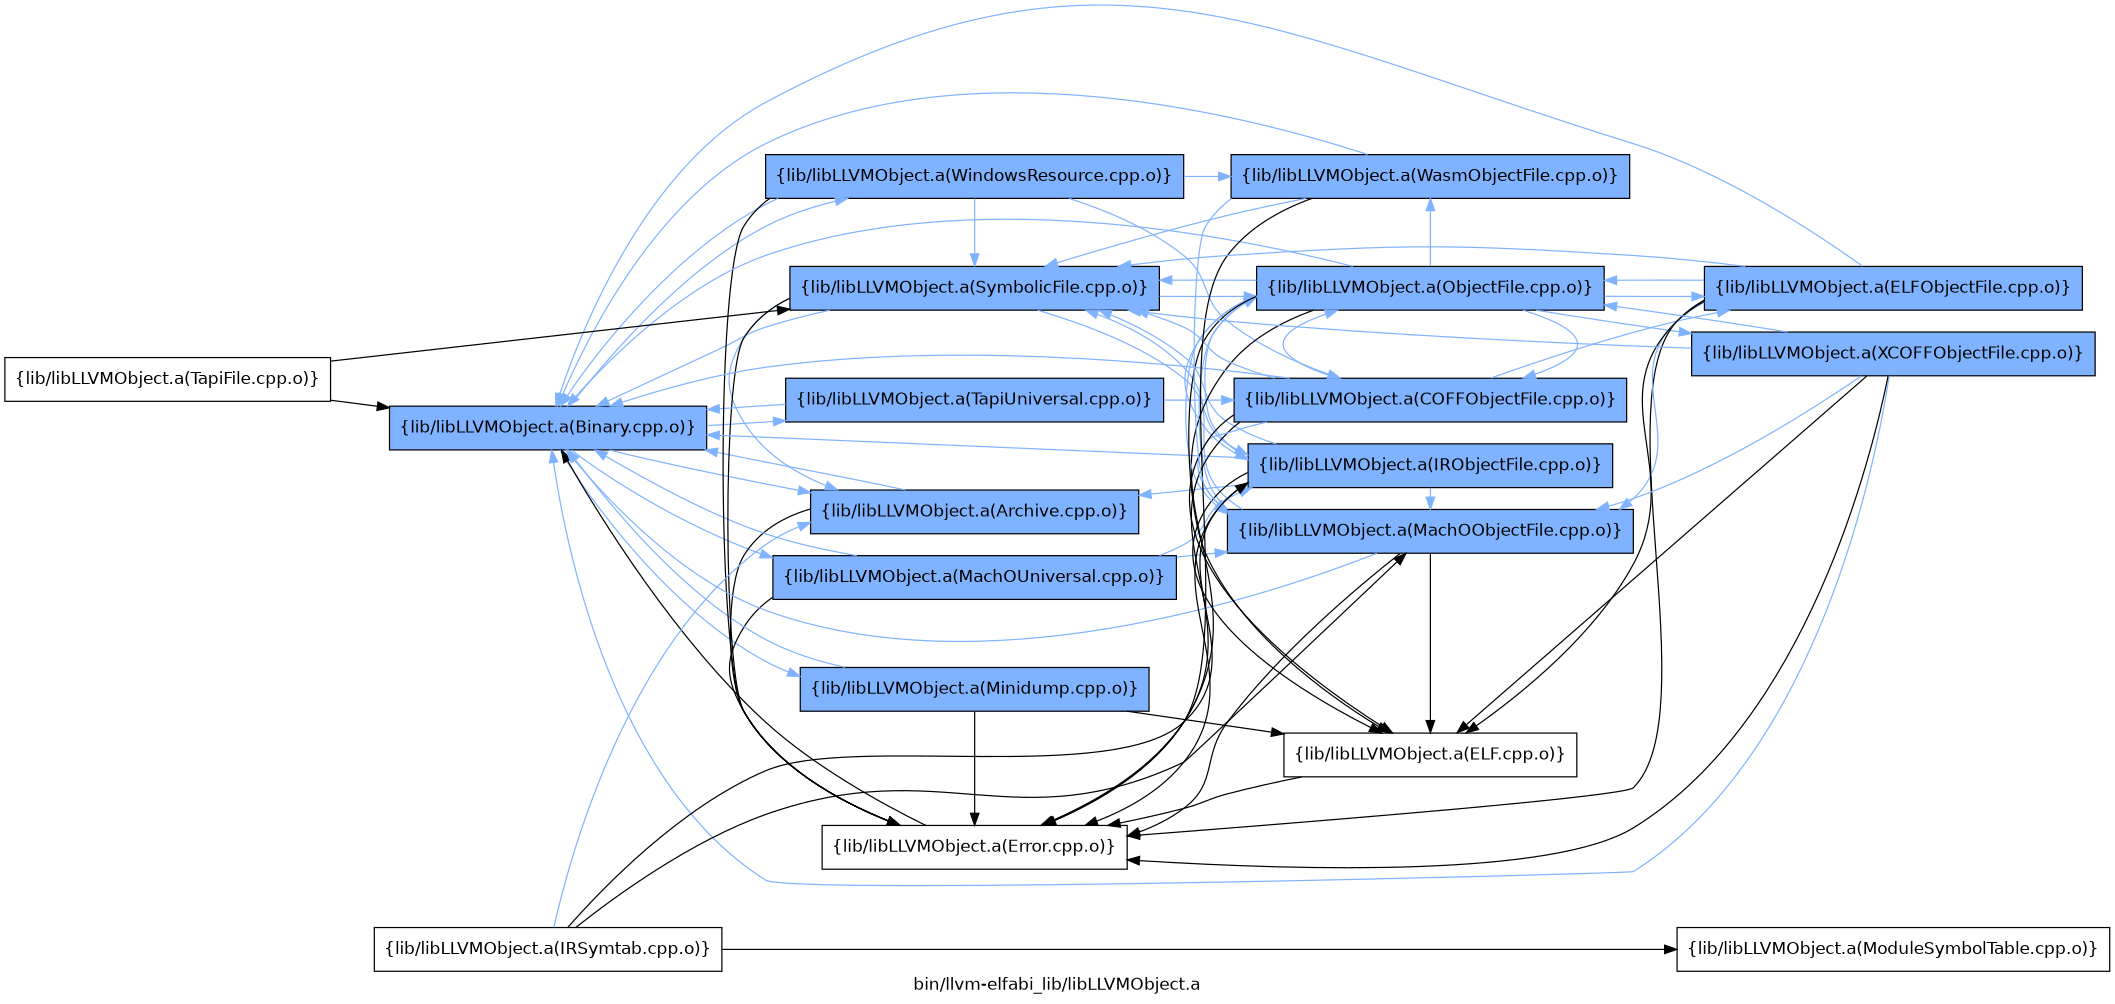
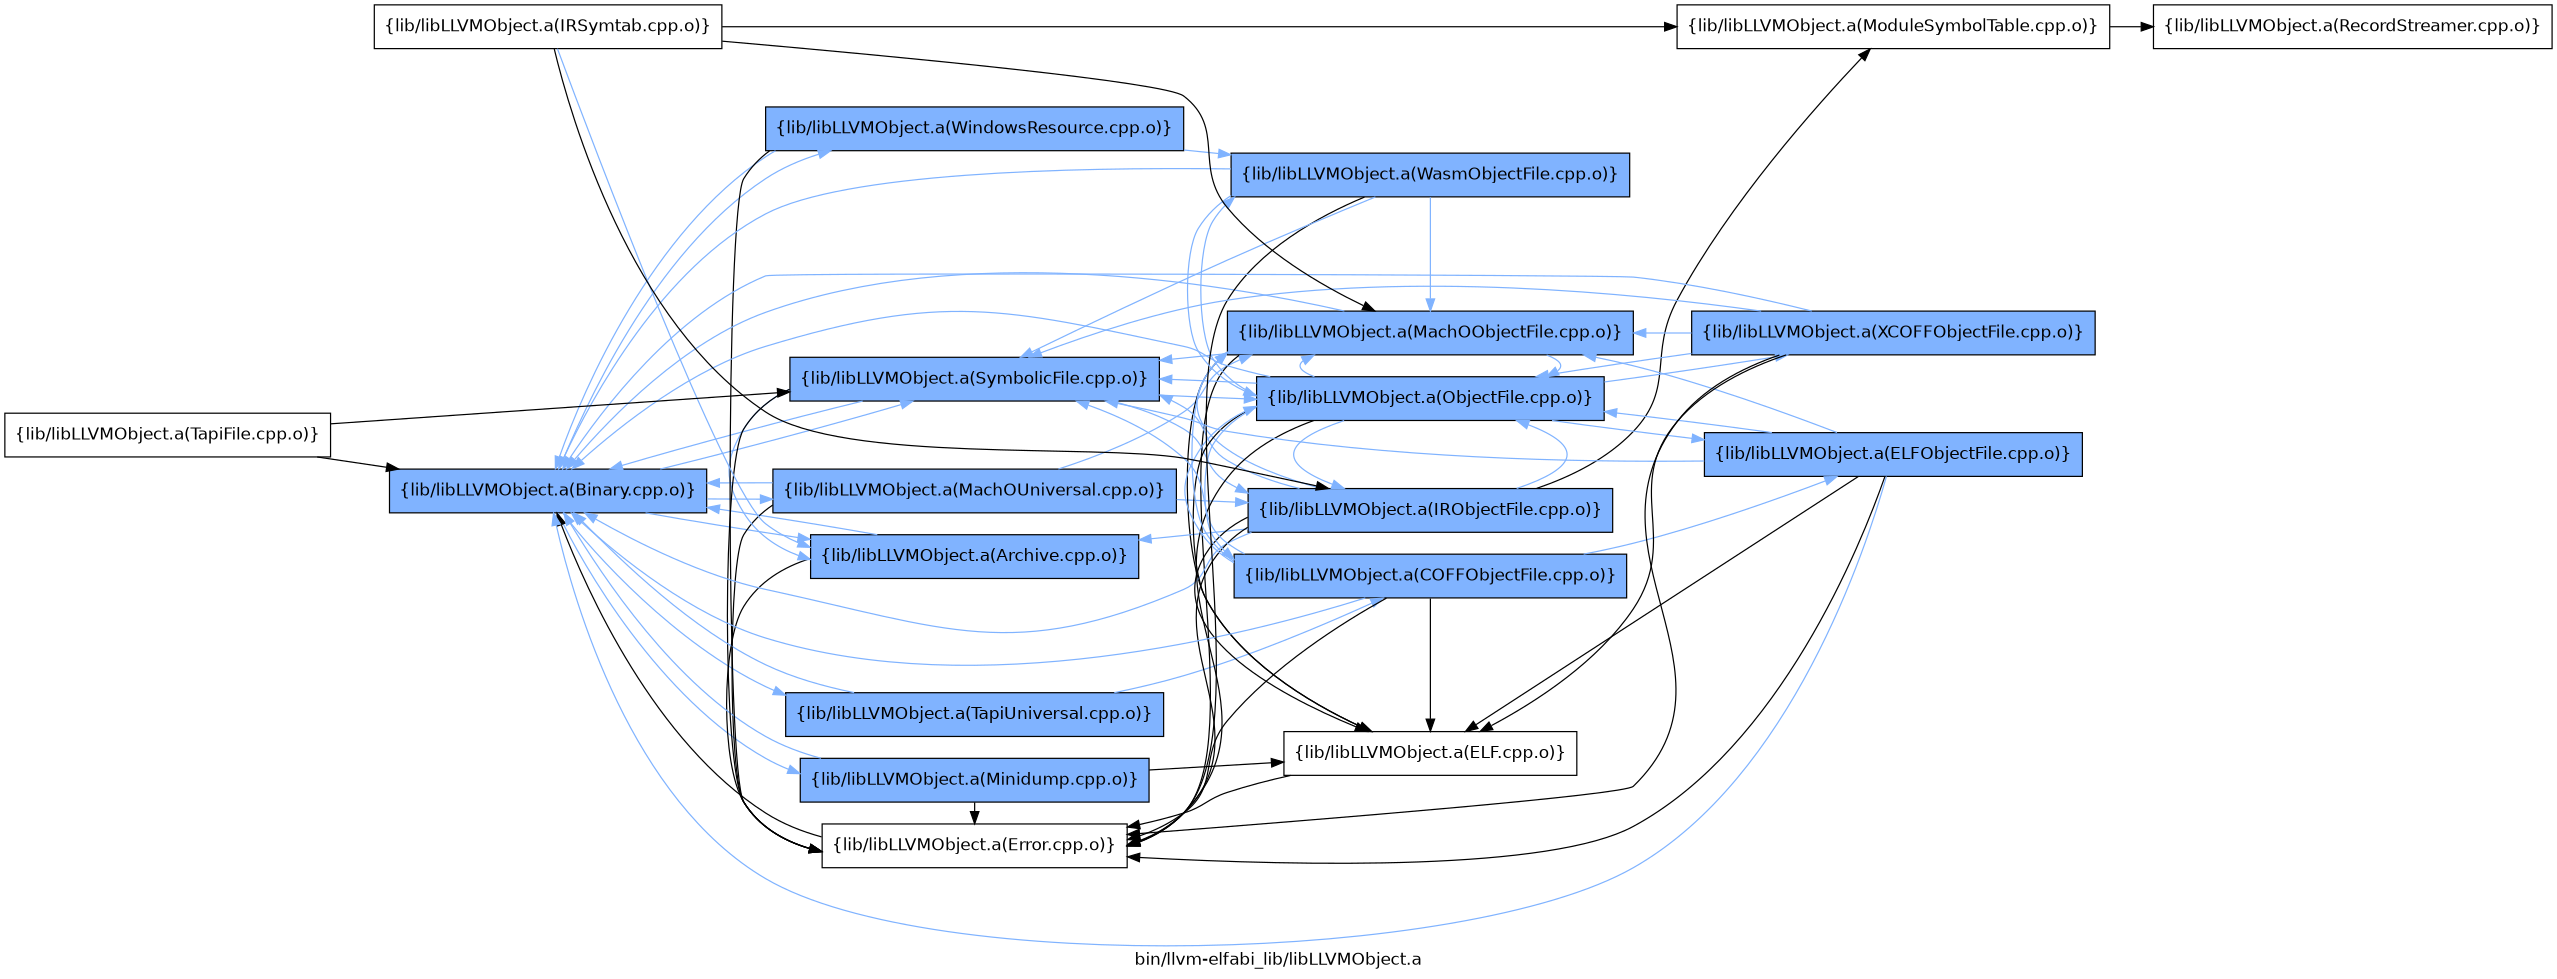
none -> (2353, 27)
(975, 229) -> (781, 438)
(1178, 251) -> none
none -> (1697, 266)
none -> (1188, 297)
